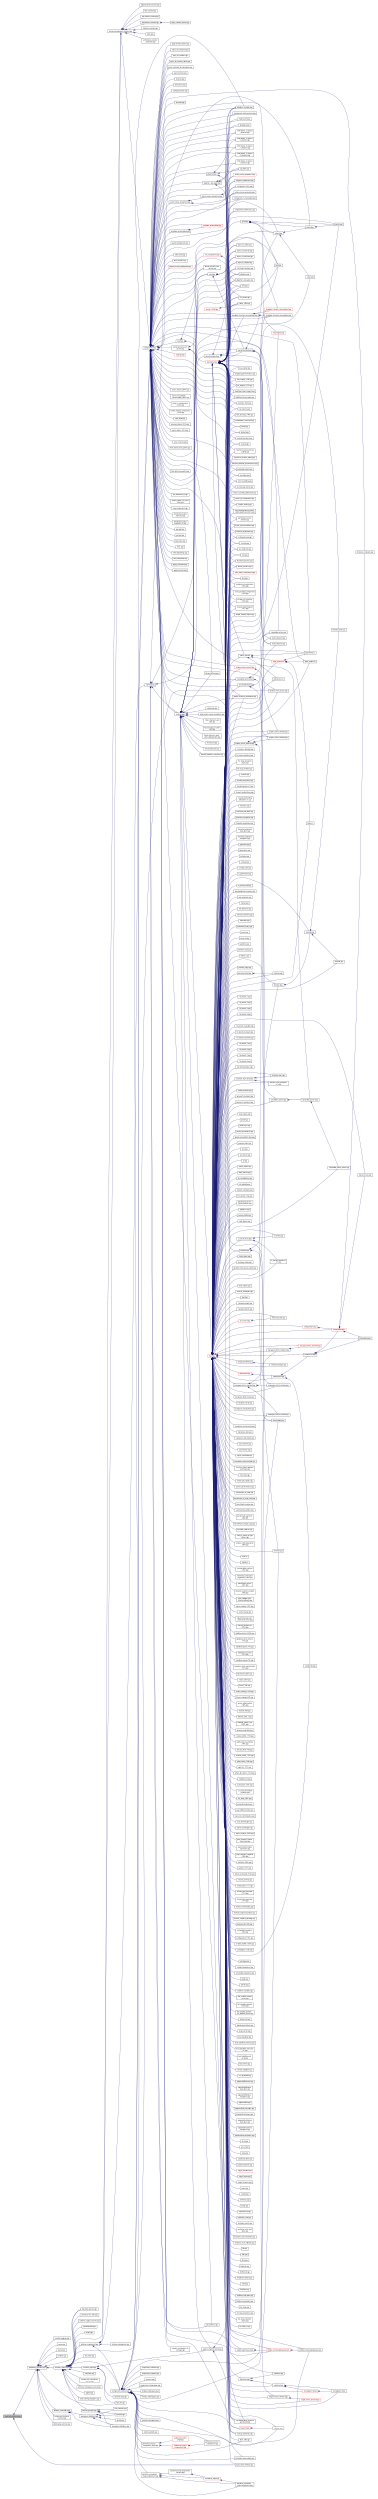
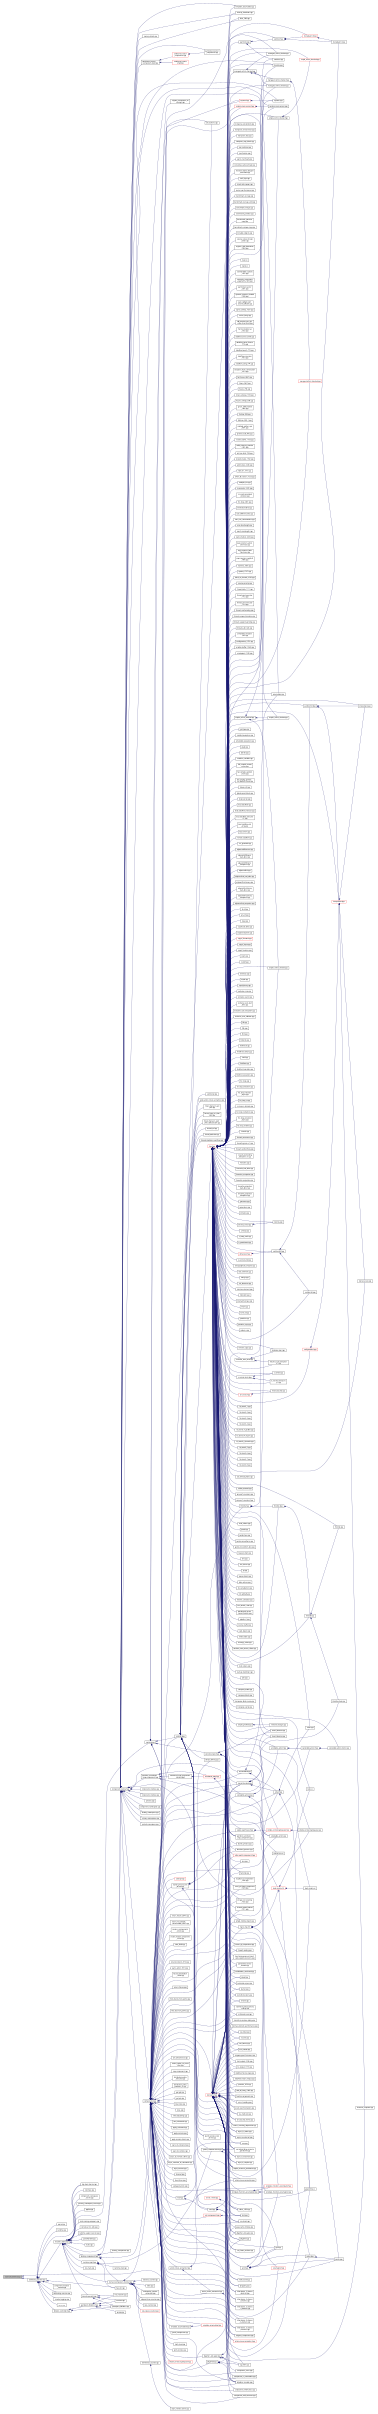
(150, 17) -> (150, 2311)
none -> (220, 1513)
none -> (180, 1975)
